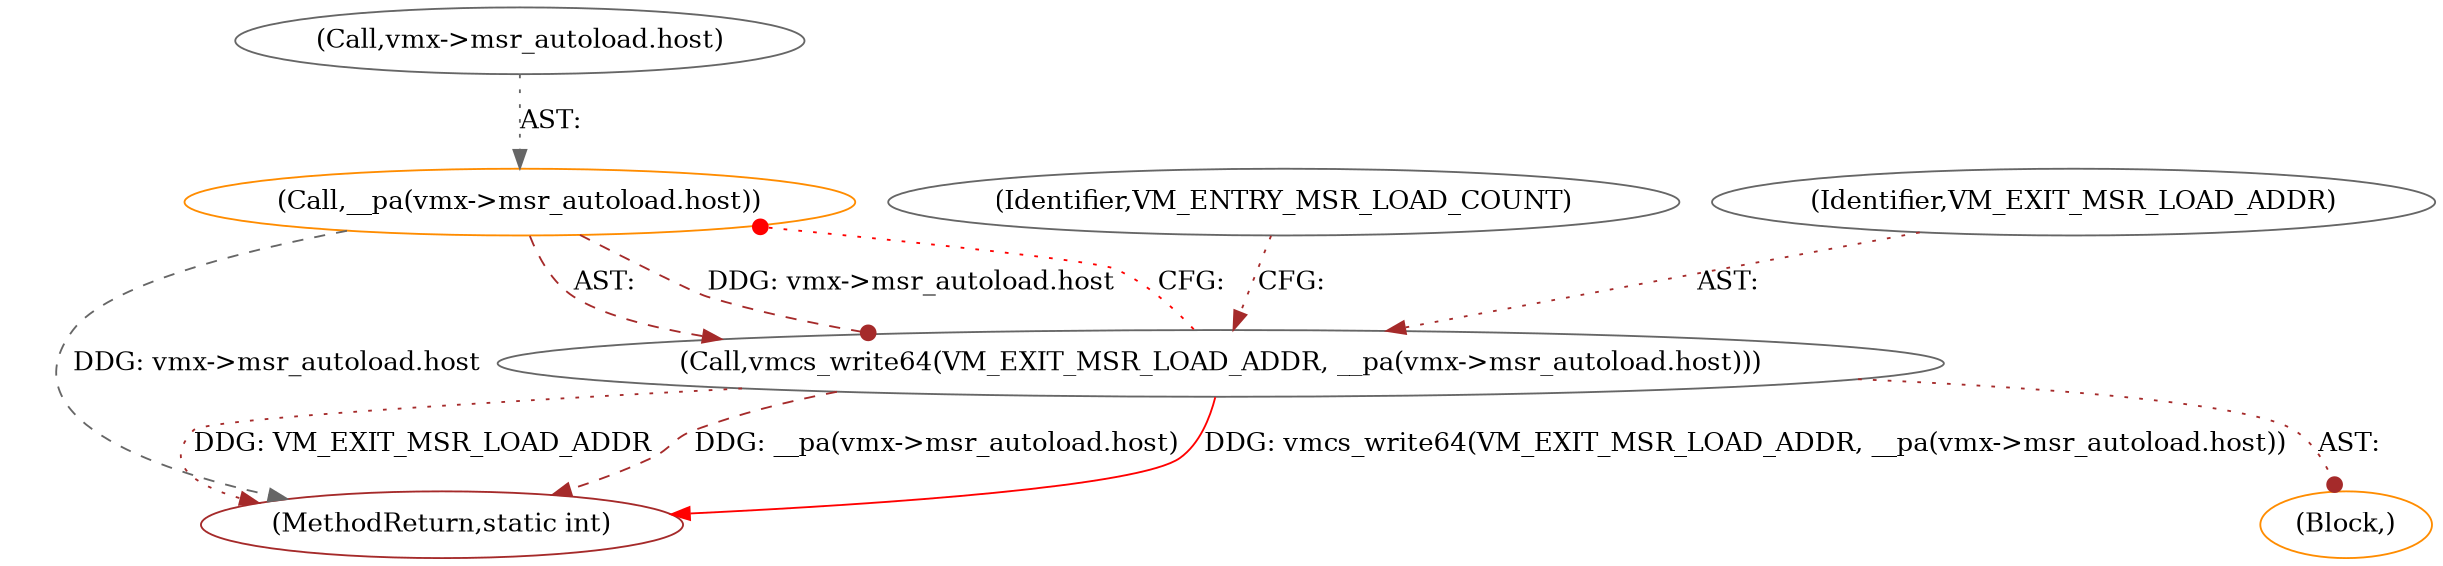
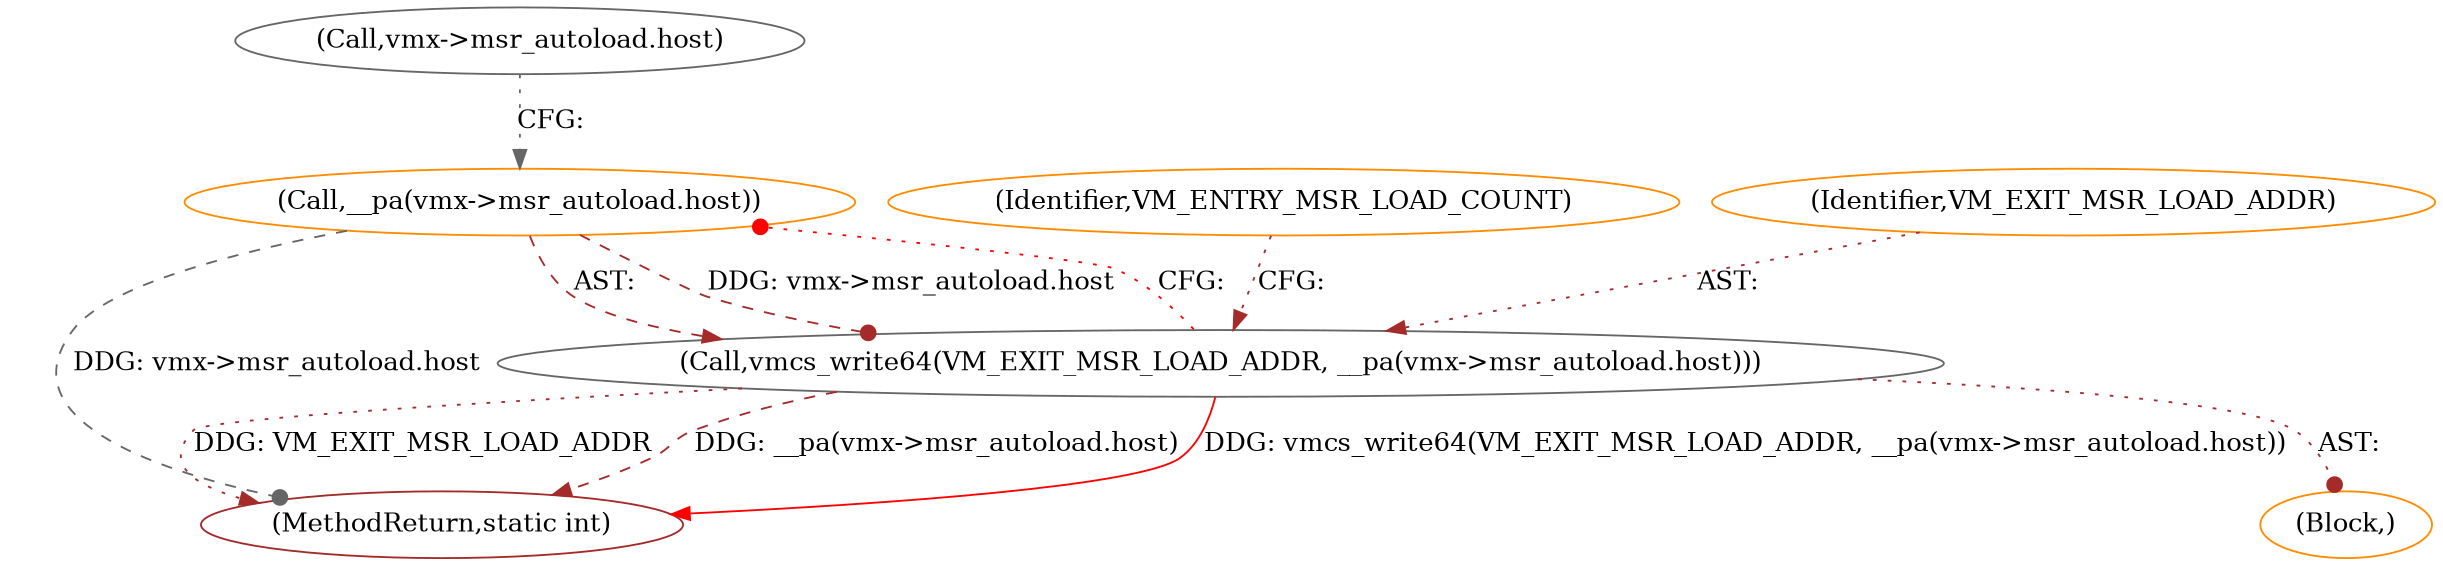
(555, 121) -> (555, 121)
(1284, 202) -> (1284, 202)
(2074, 202) -> (2074, 202)
(70, 336) -> (70, 336)
